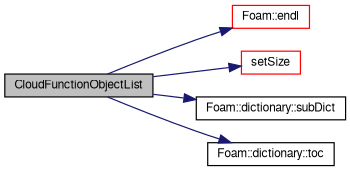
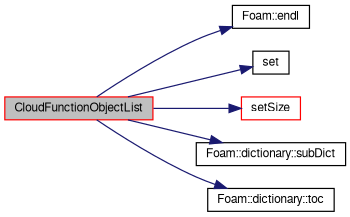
(271, 17) -> (271, 17)
none -> (271, 63)
(79, 85) -> (79, 108)
